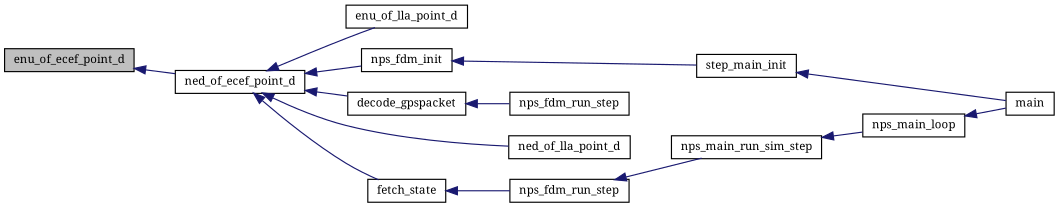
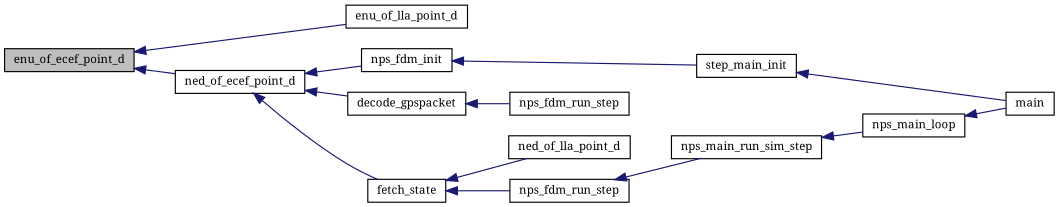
(326, 46) -> (246, 37)
(388, 134) -> (492, 168)
